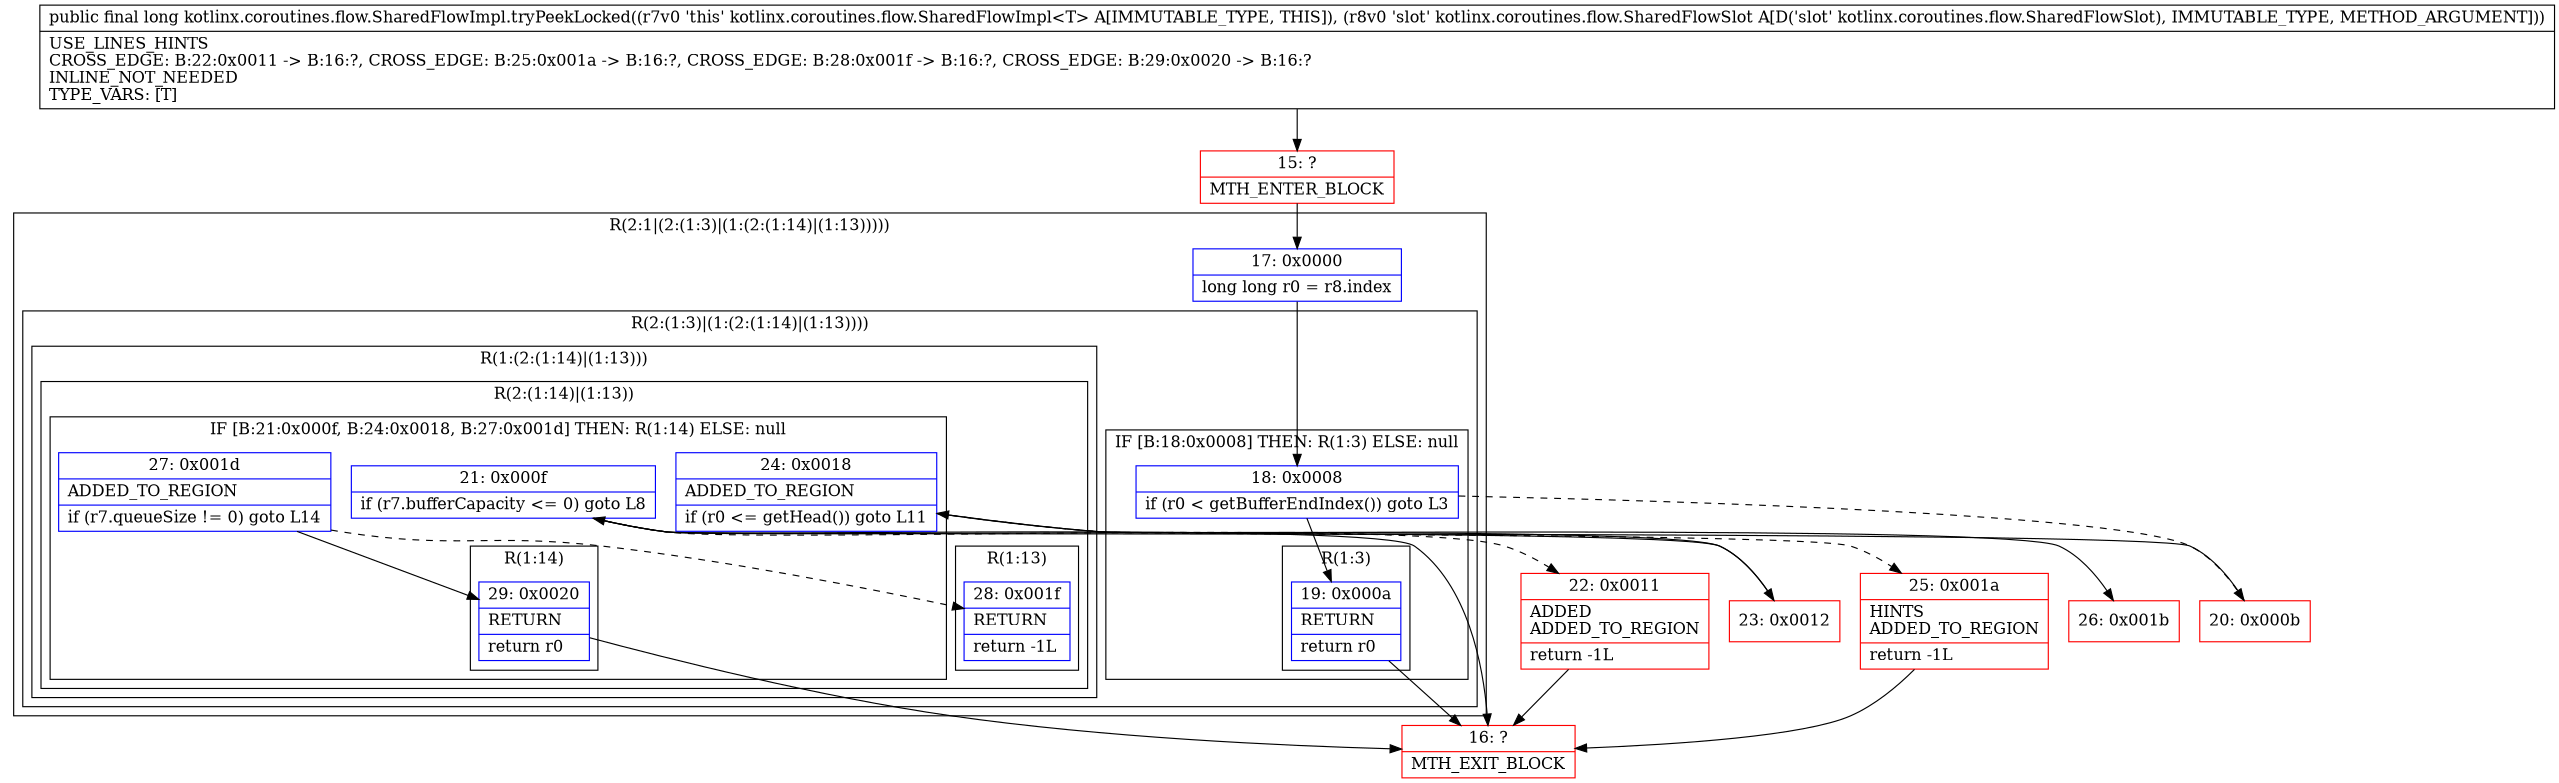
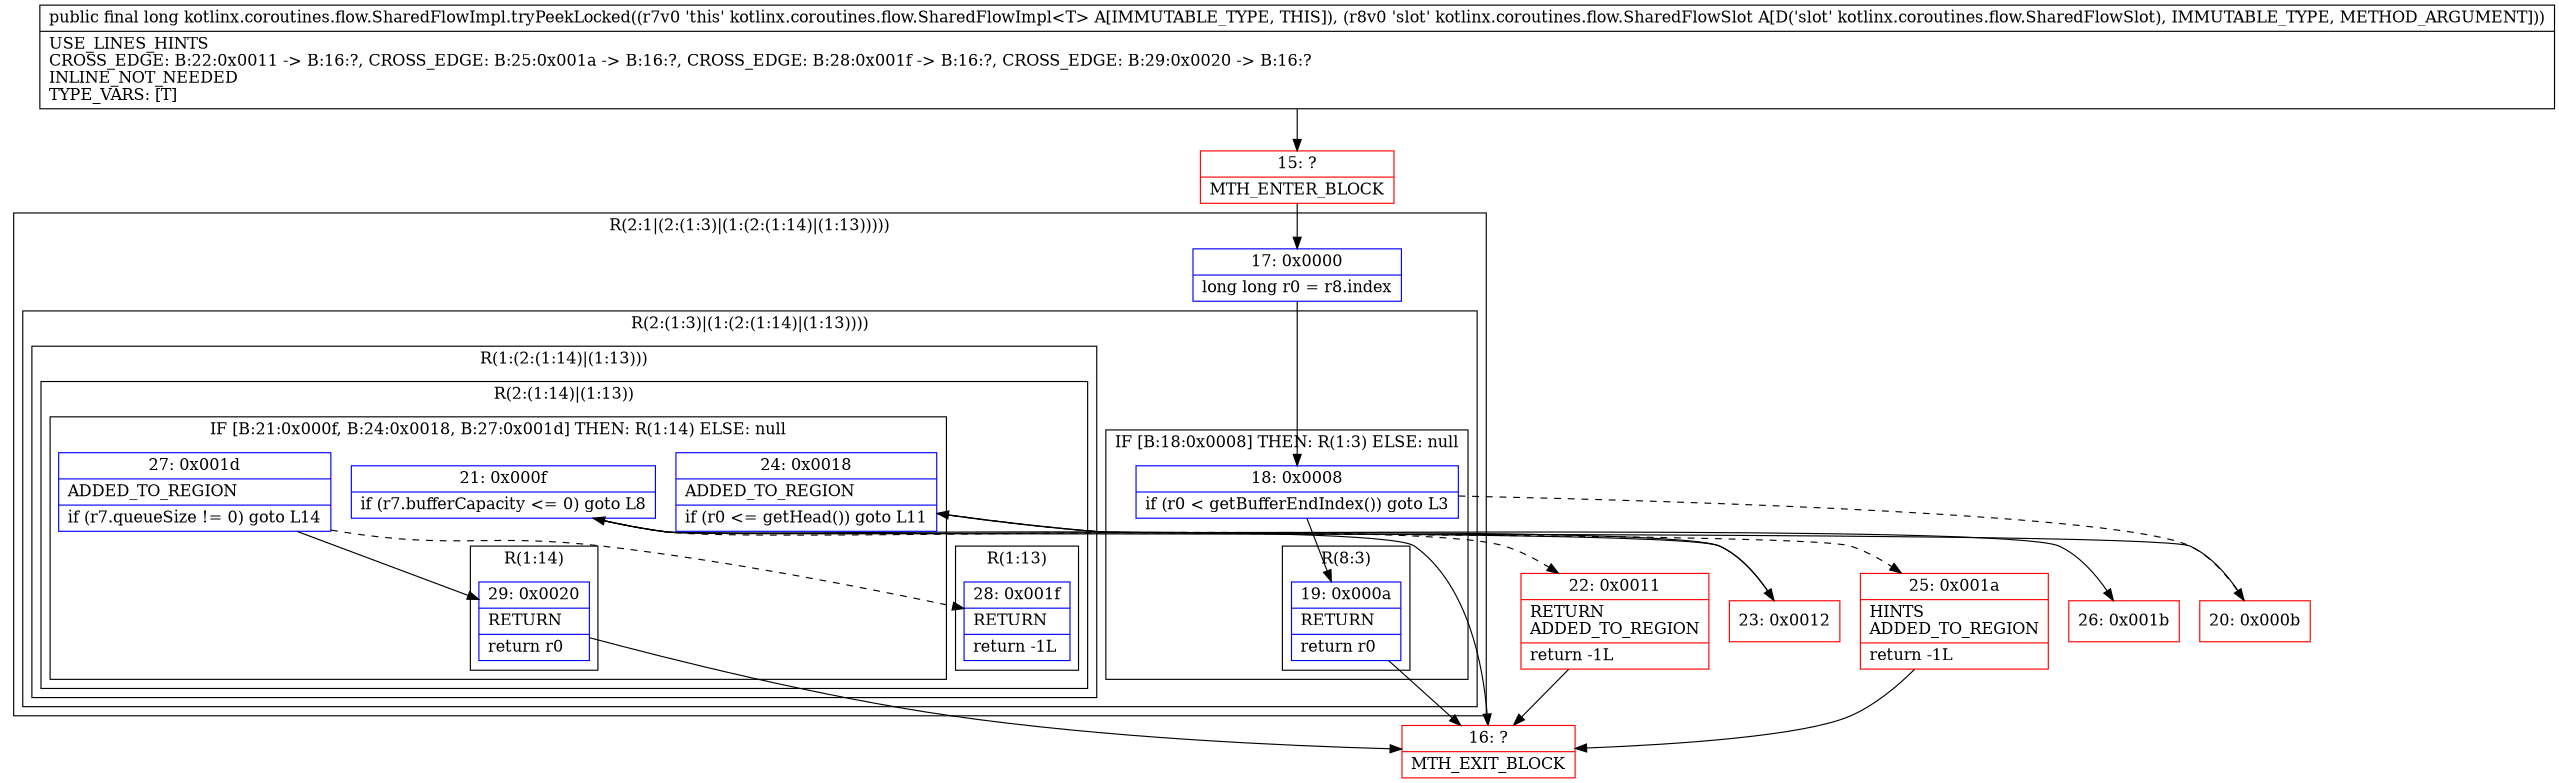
(1346, 559) -> (1346, 559)
(1561, 612) -> (1567, 612)
